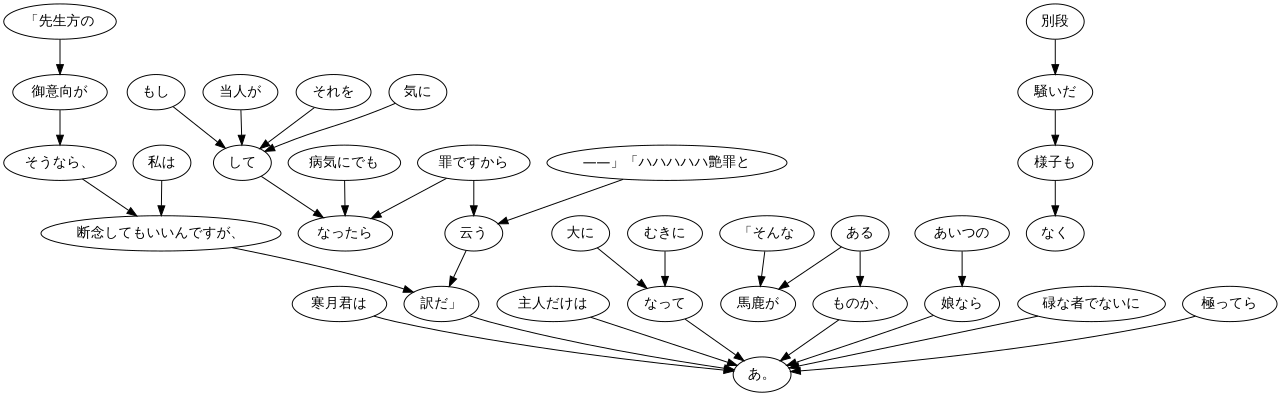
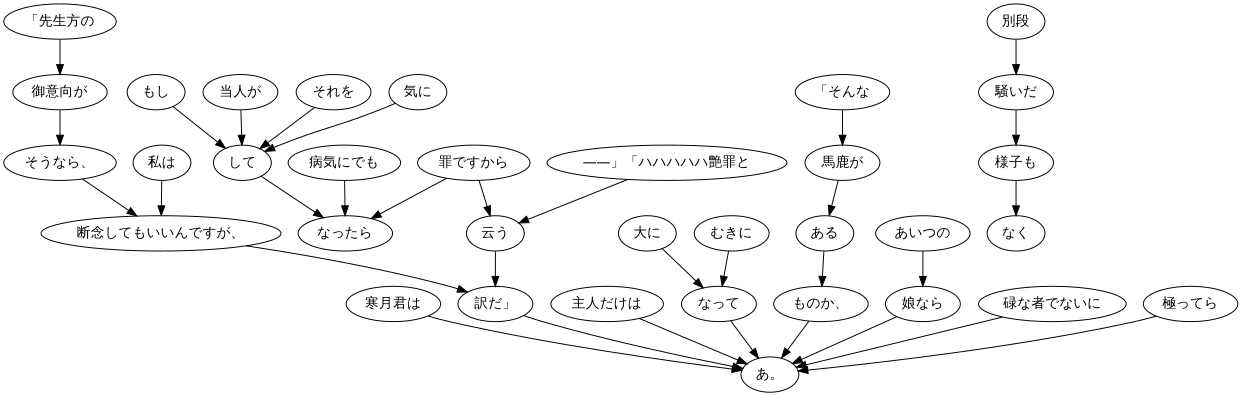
(814, 265) -> (835, 193)
